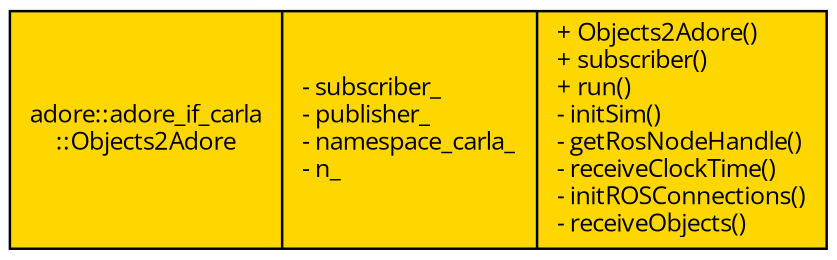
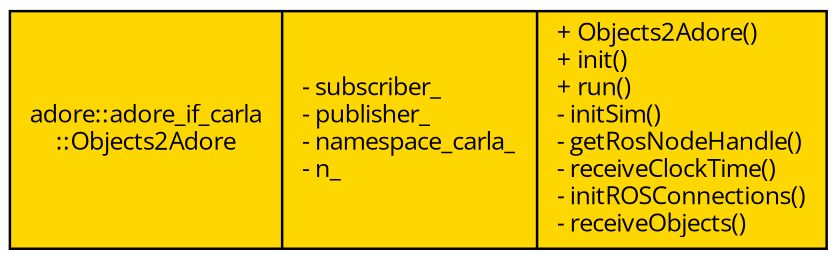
(632, 61) -> (593, 61)
